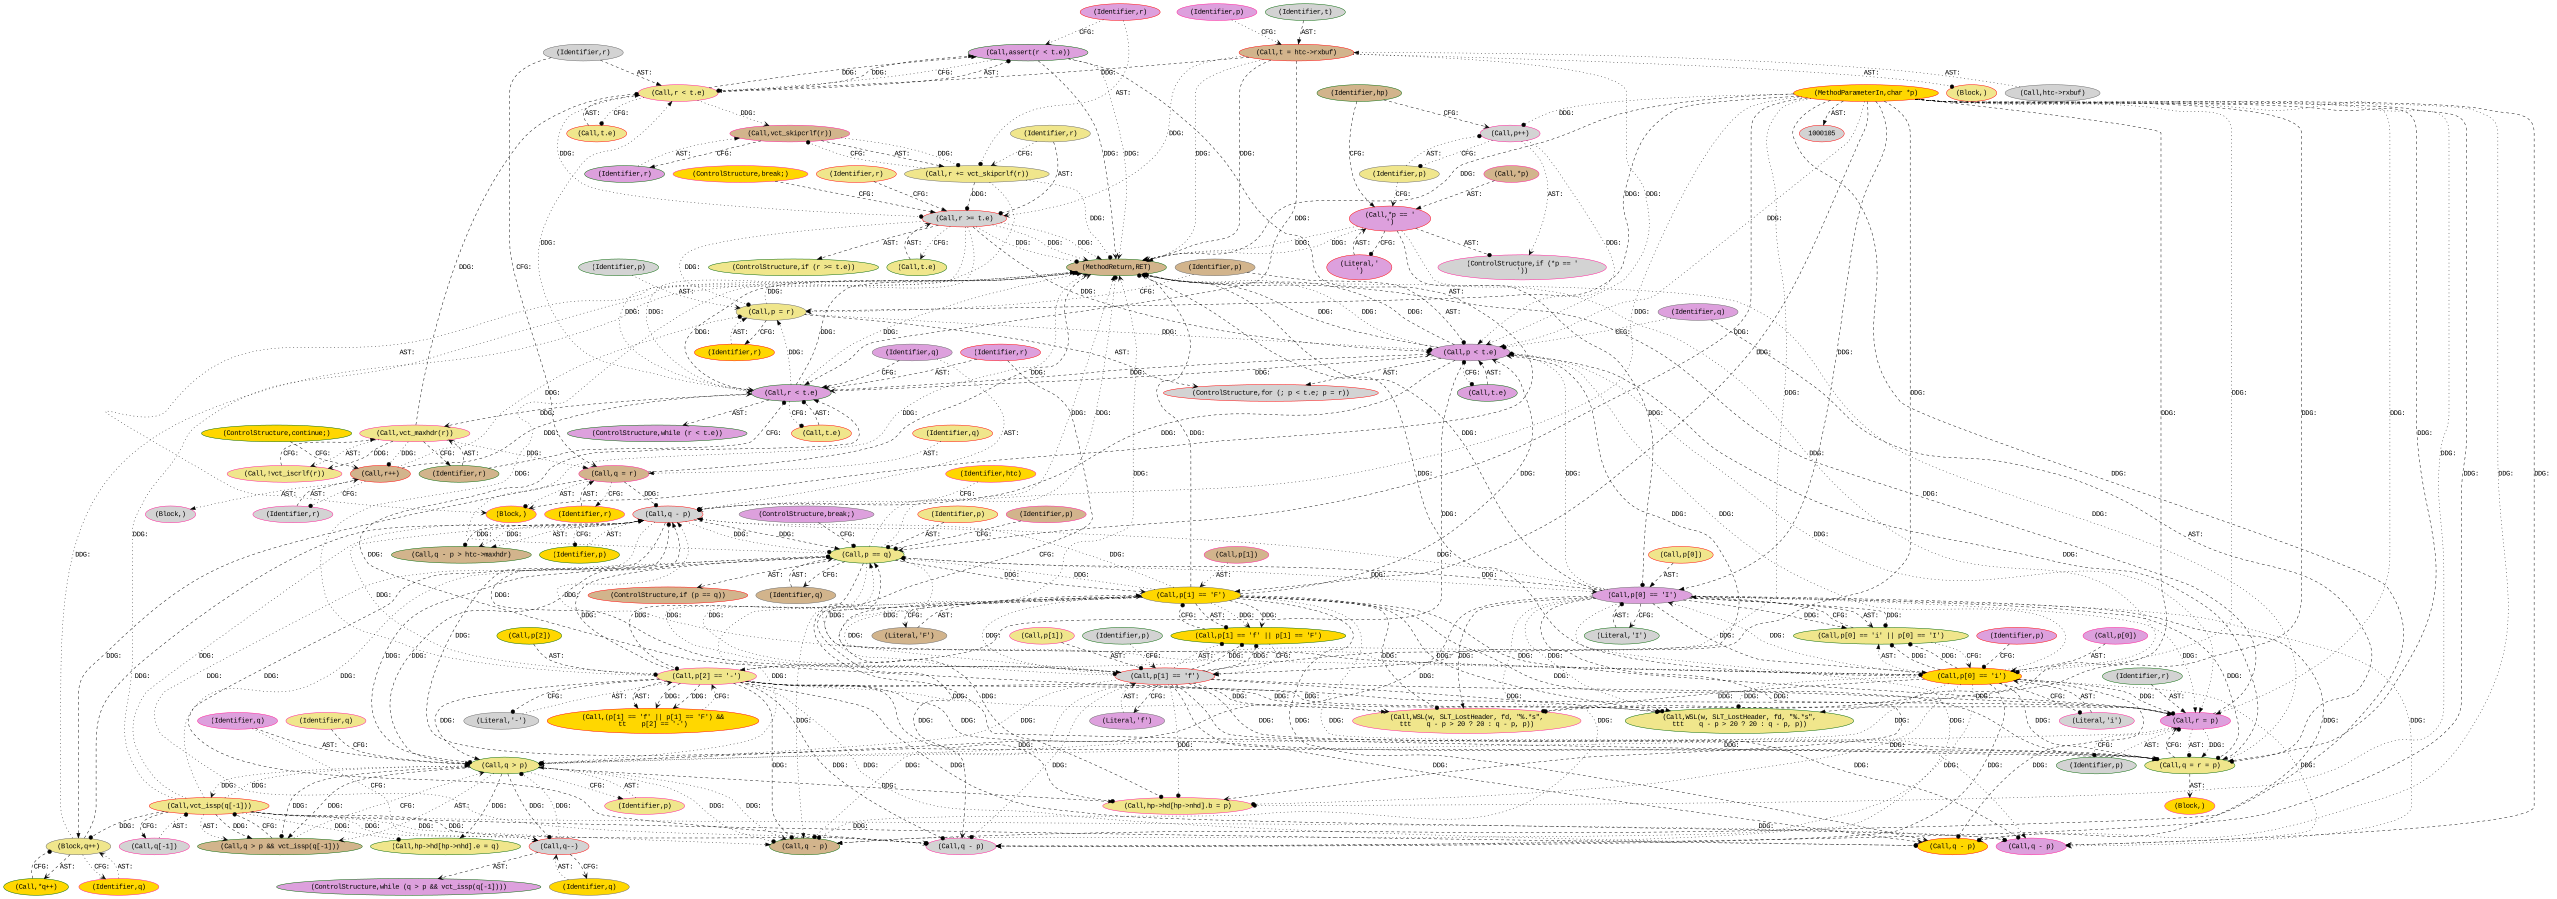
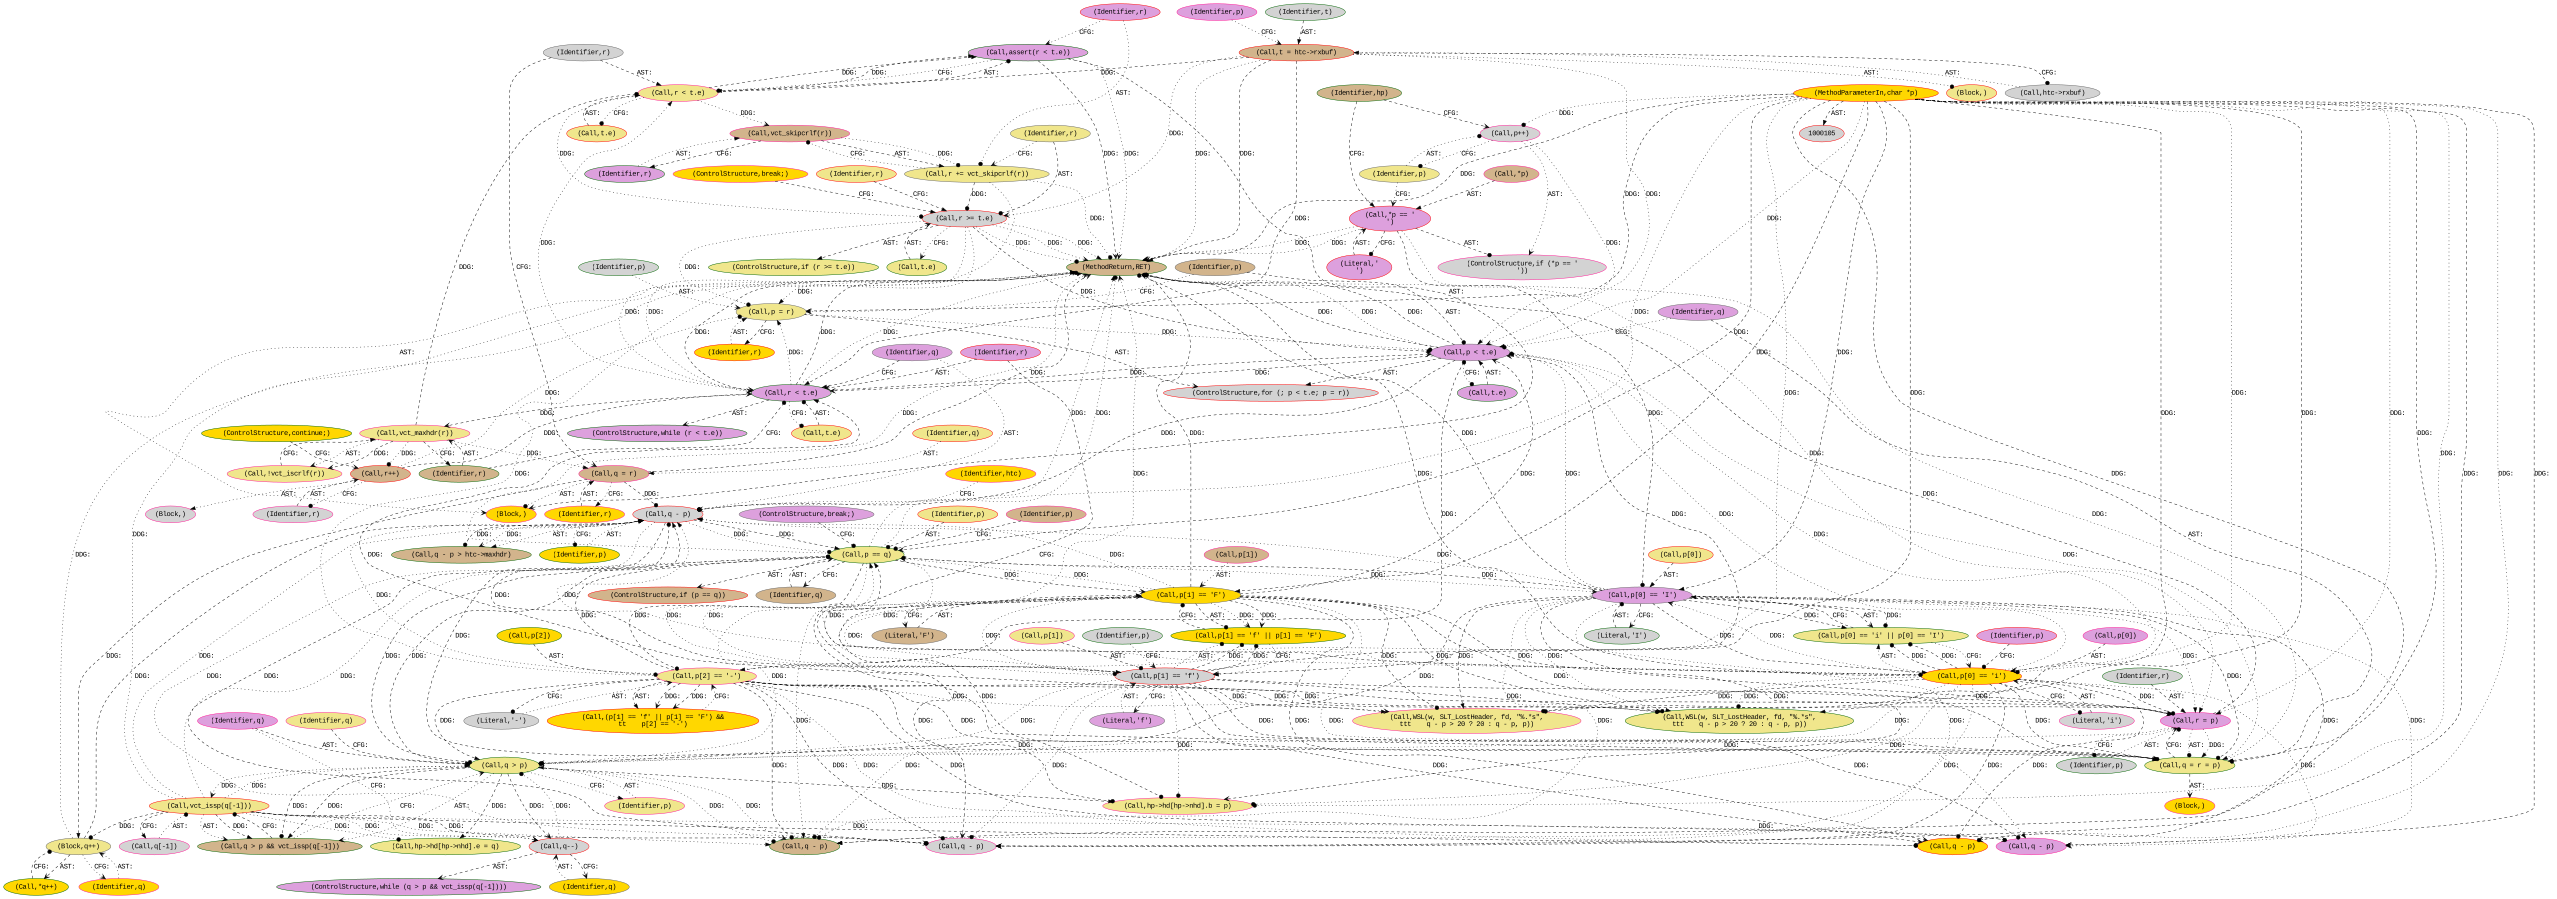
none -> (1703, 55)
(912, 281) -> (928, 281)
(1930, 535) -> (1930, 535)
(524, 807) -> (524, 807)
